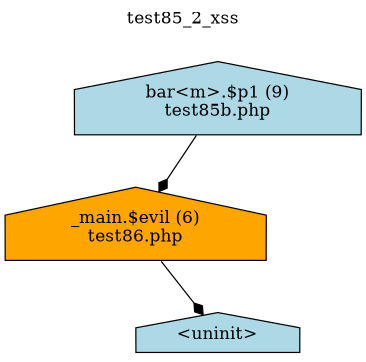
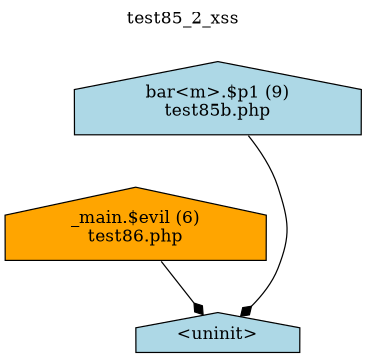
(182, 157) -> (286, 221)
